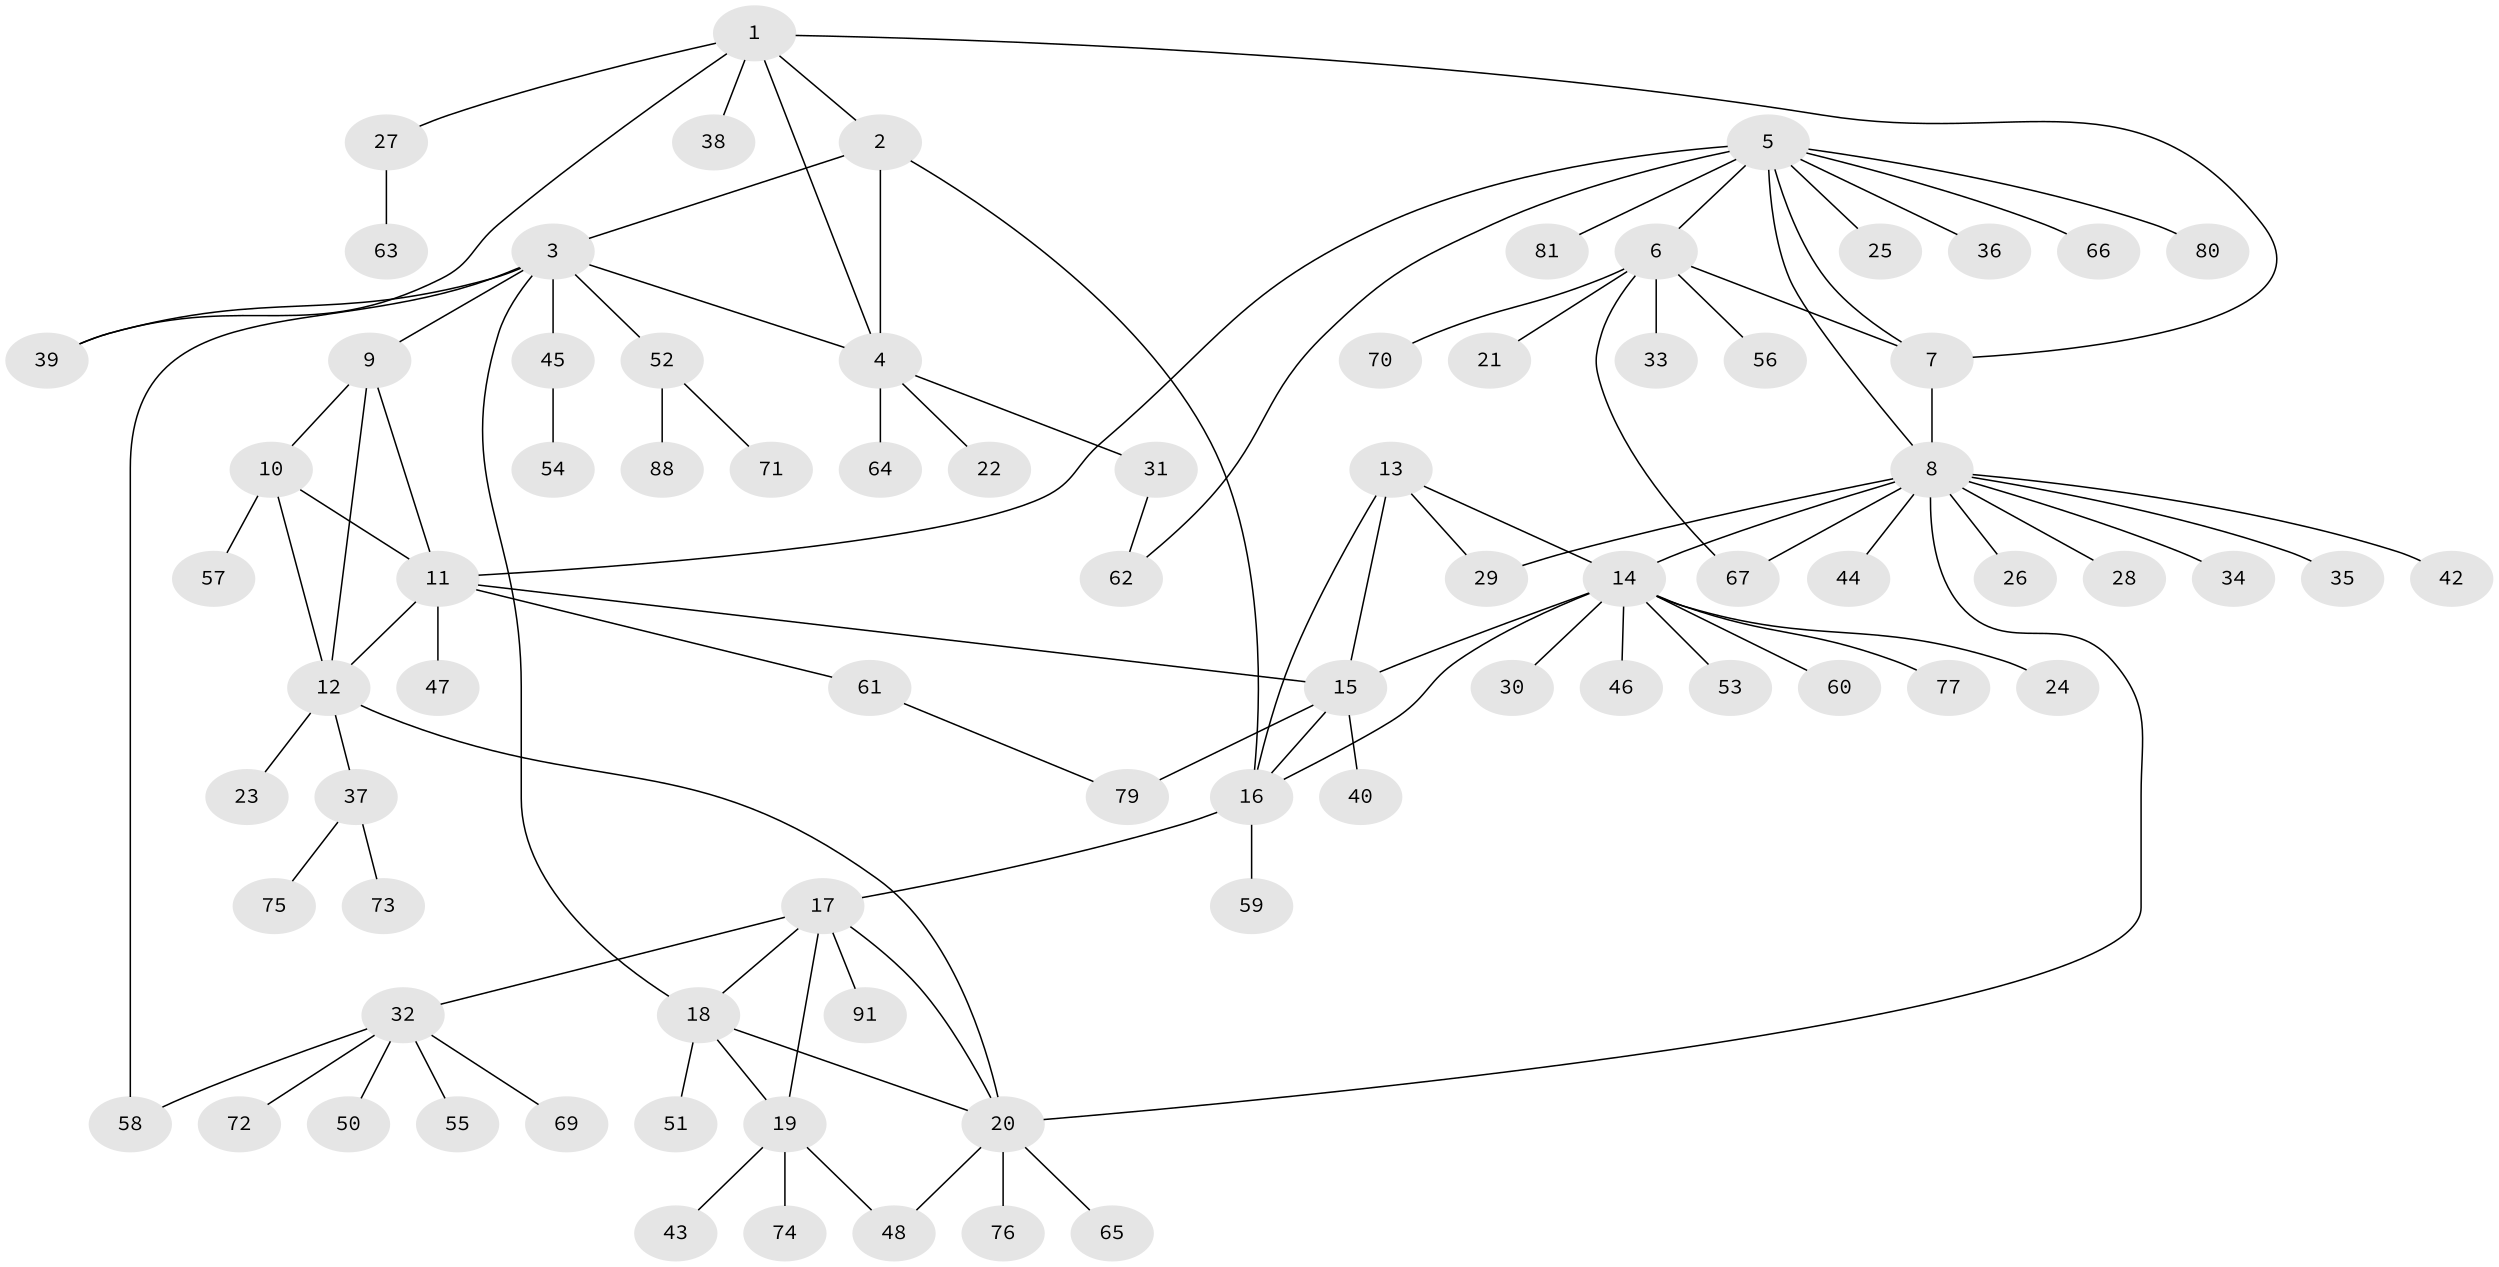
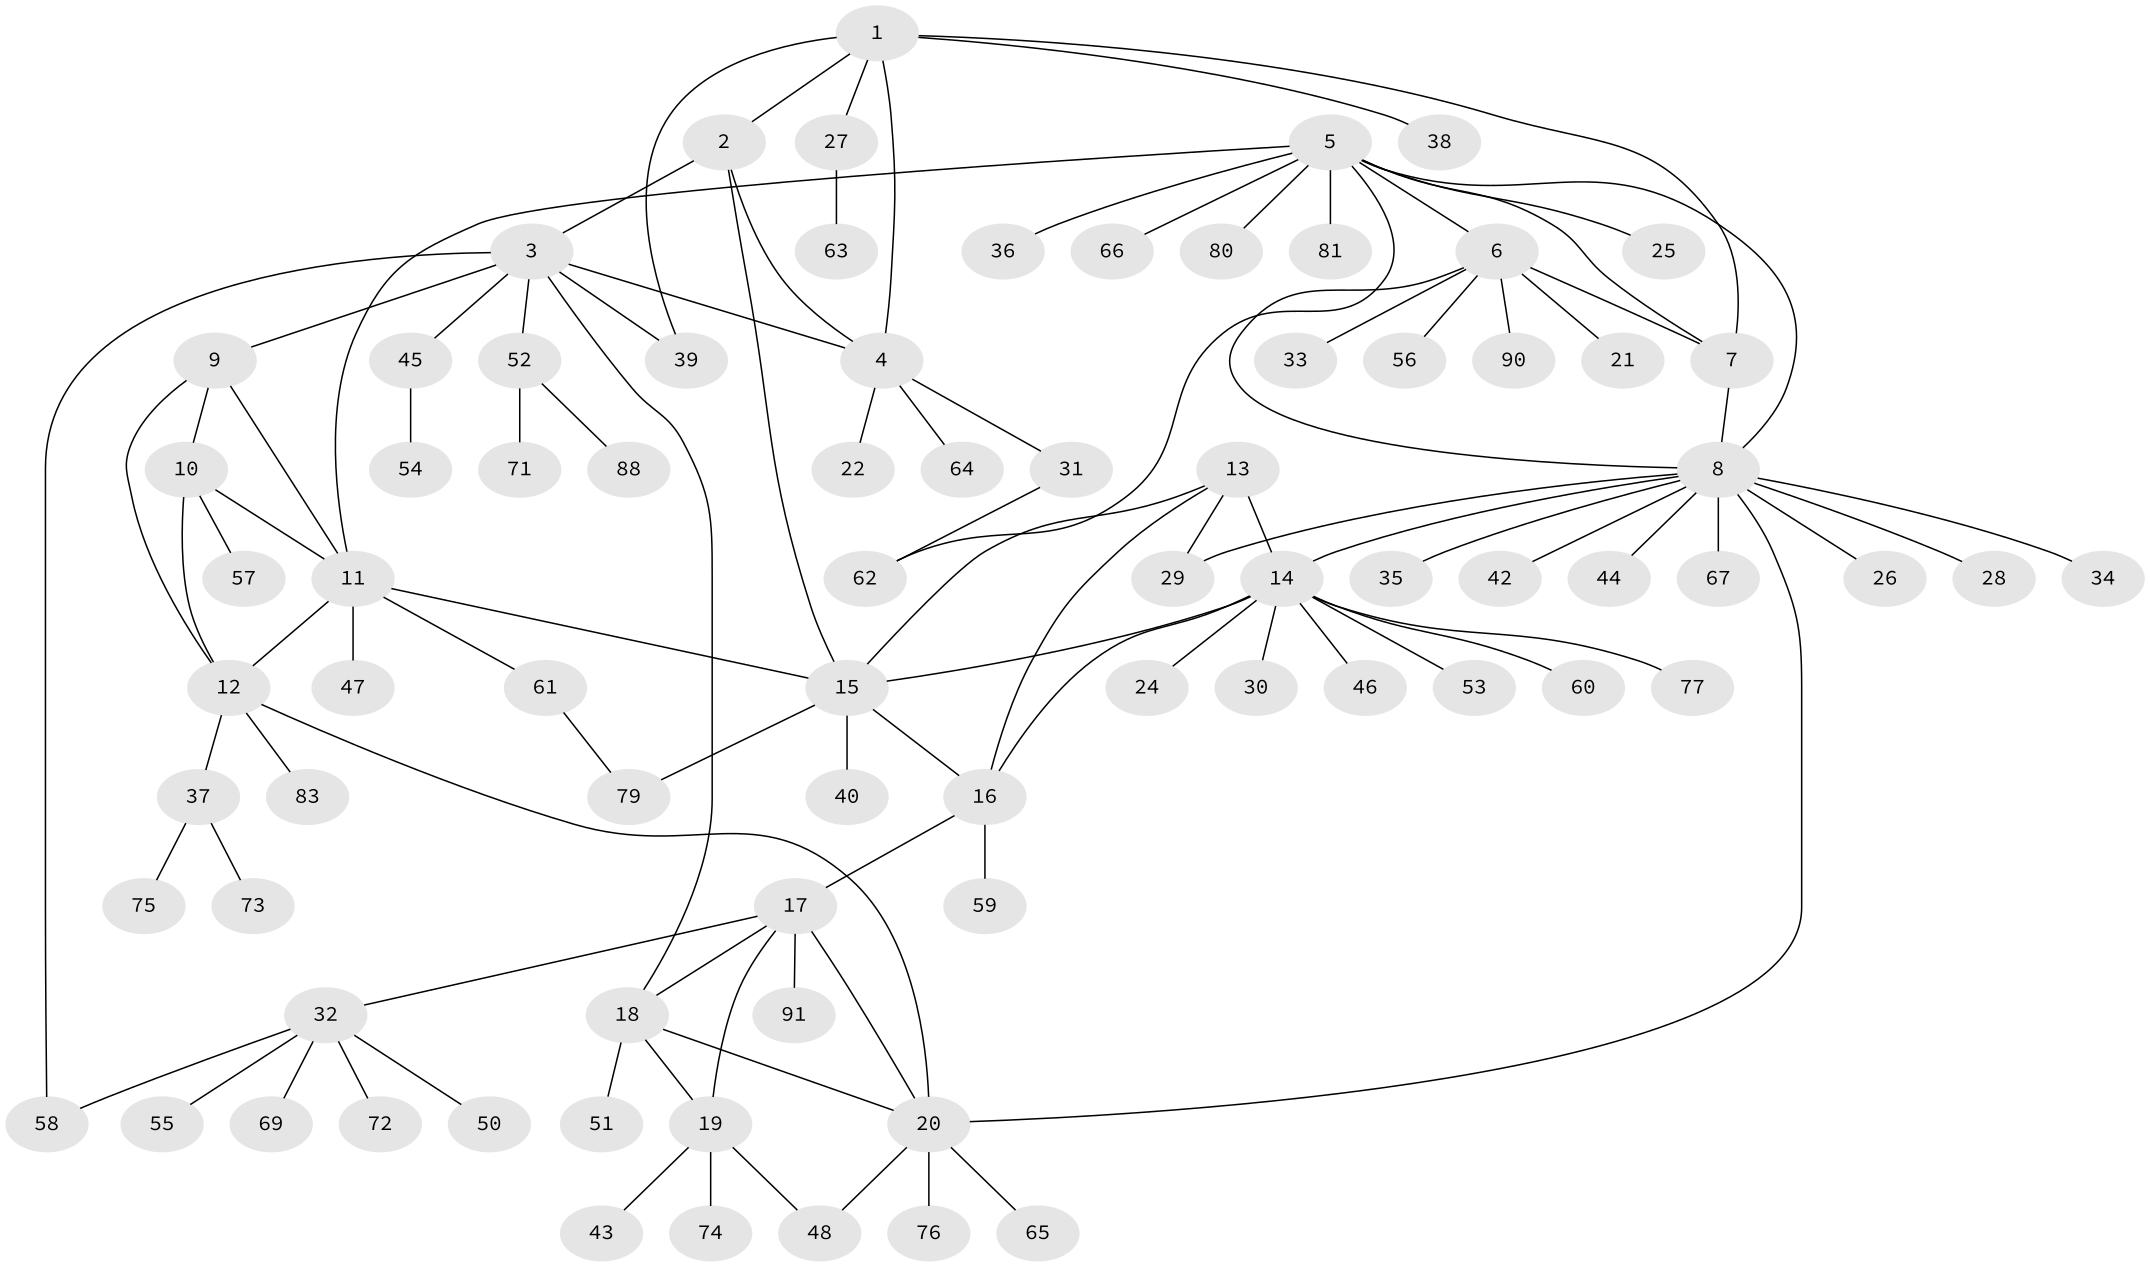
(1380, 361) -> (1514, 361)
(1189, 407) -> (768, 419)
(1617, 425) -> (1306, 423)
(247, 797) -> (308, 797)
